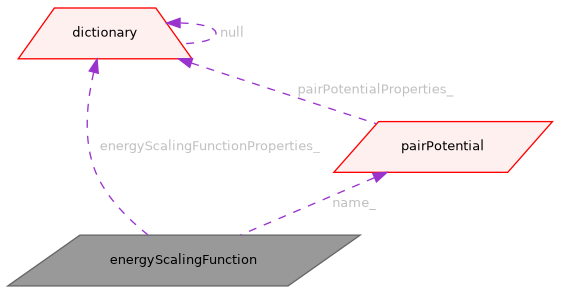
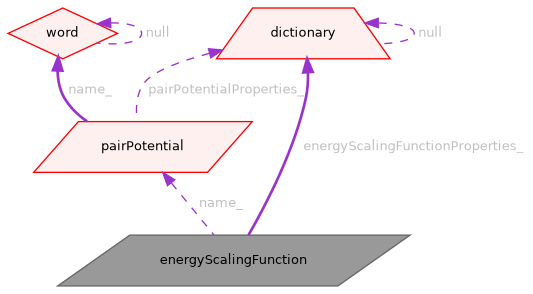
none -> (63, 33)
(93, 163) -> (287, 157)
